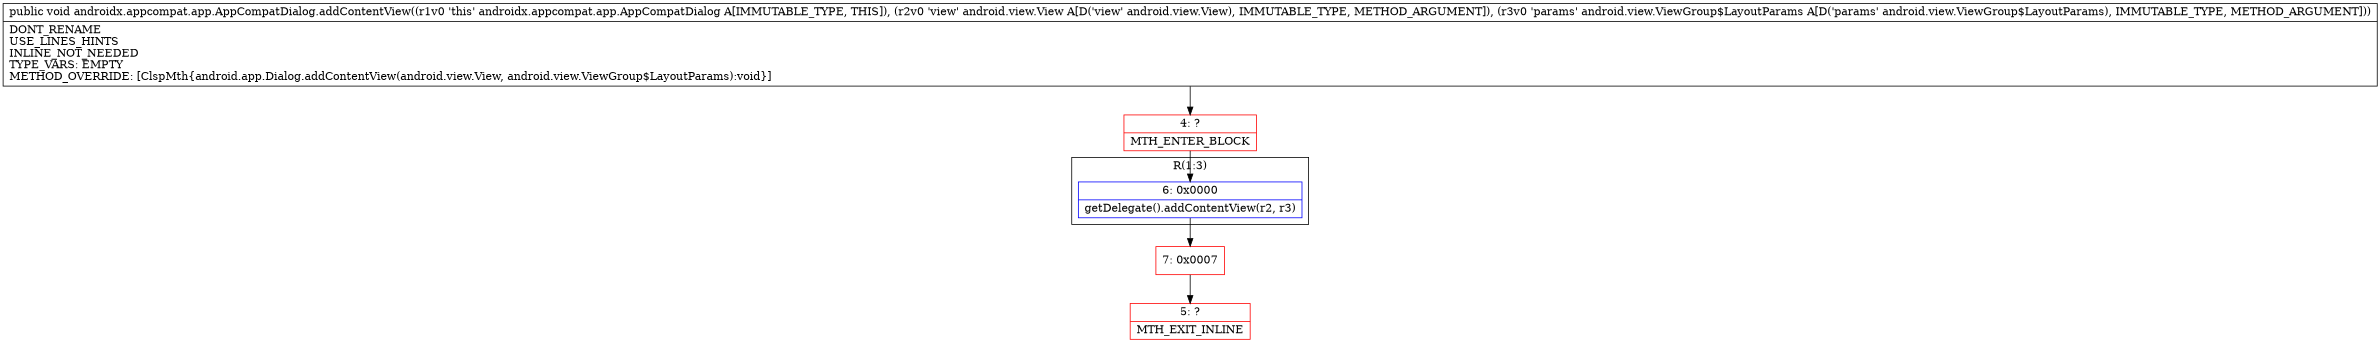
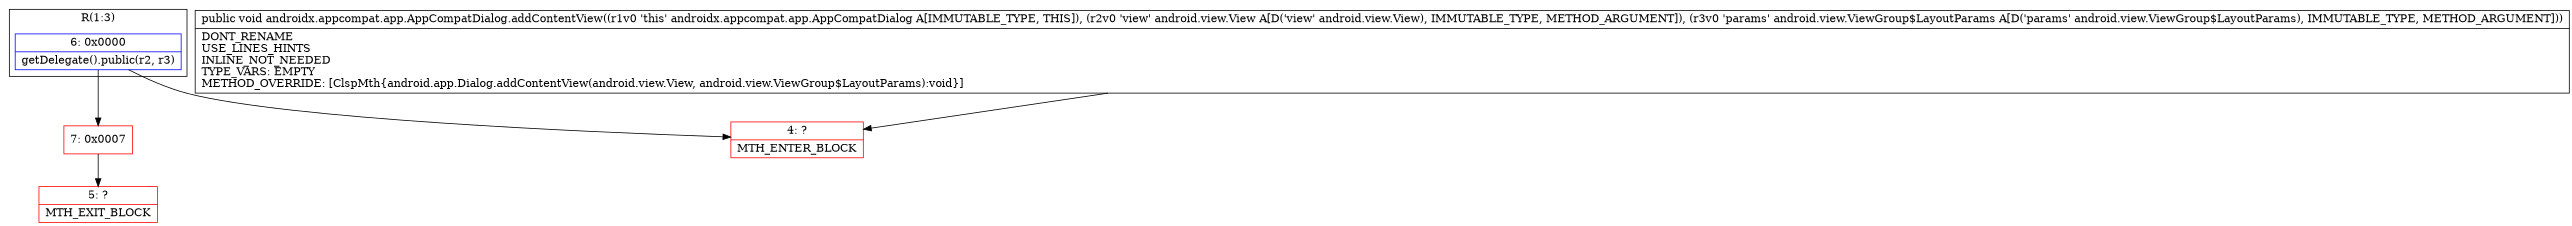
(1190, 162) -> (423, 122)
(1190, 208) -> (98, 60)
(1190, 330) -> (98, 213)
